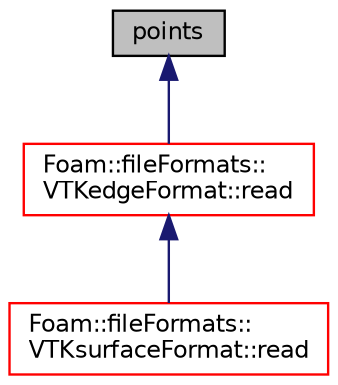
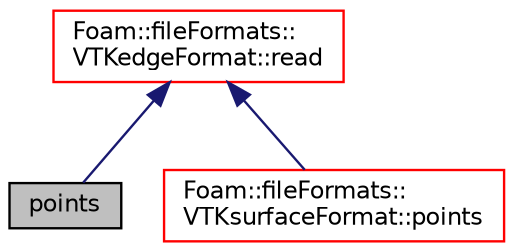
(169, 112) -> (118, 142)
(169, 339) -> (334, 206)
